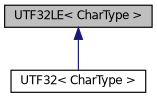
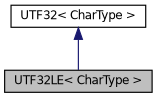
(78, 55) -> (78, 55)
